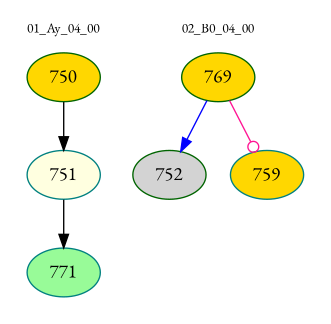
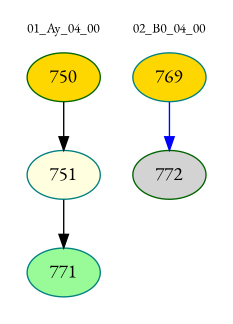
(218, 77) -> (169, 77)
(169, 175) -> (169, 175)
(267, 175) -> none
